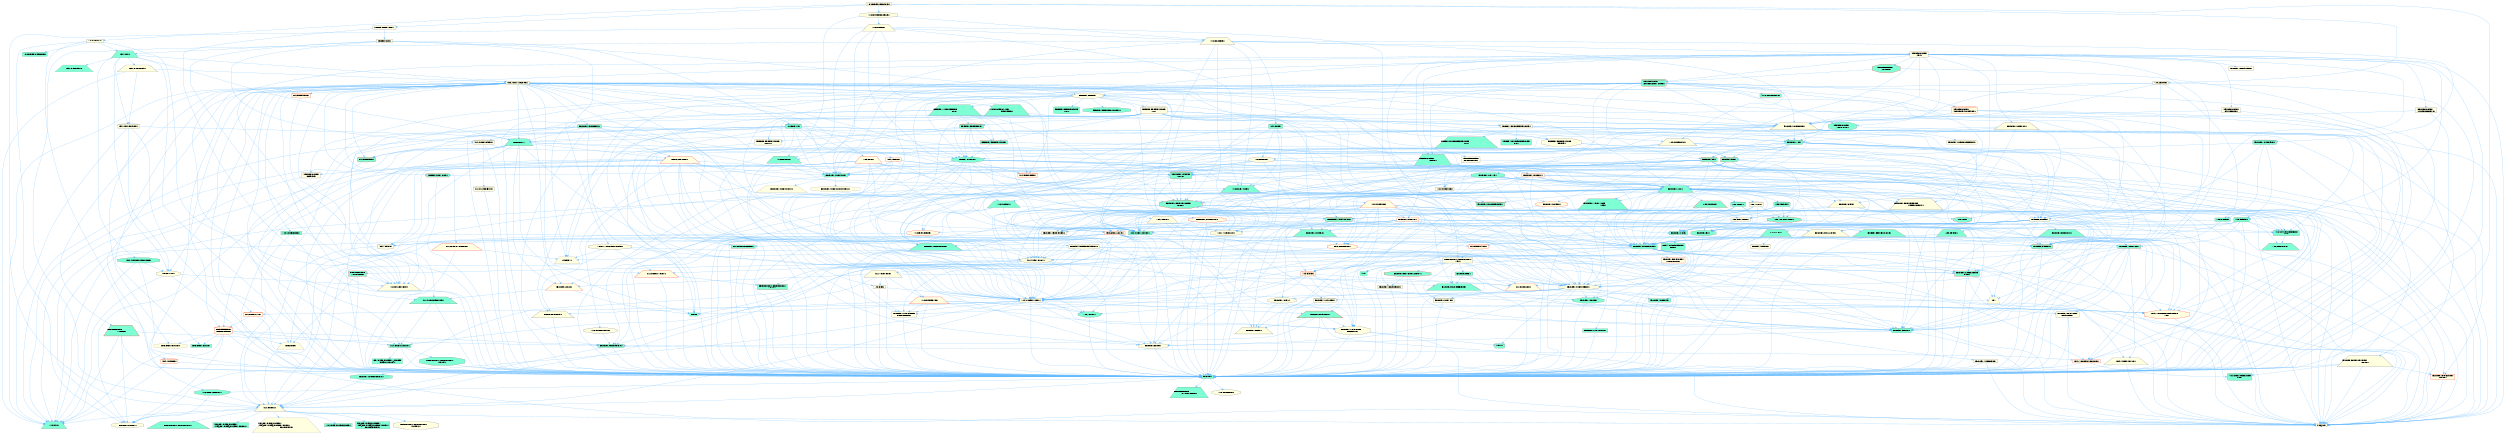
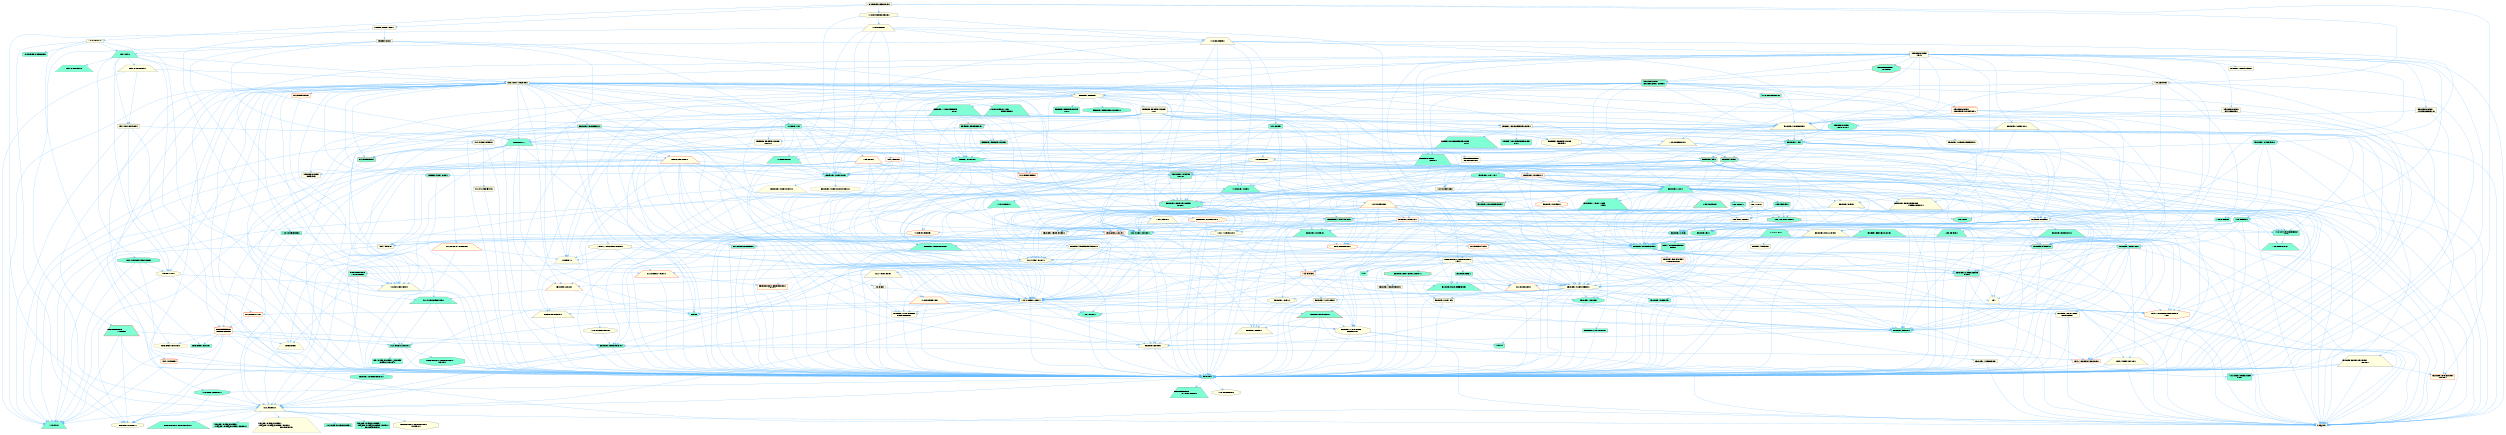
(772, 287) -> (772, 287)
